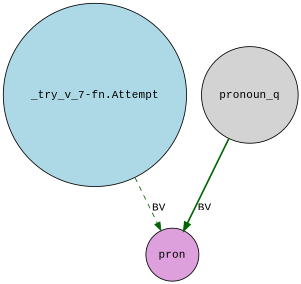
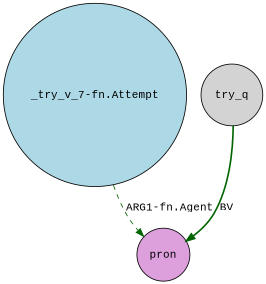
(250, 95) -> (232, 95)
(159, 207) -> (170, 207)
